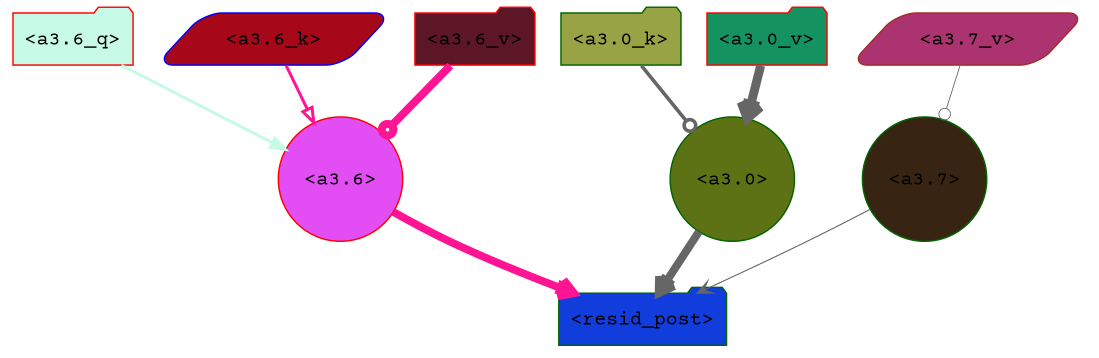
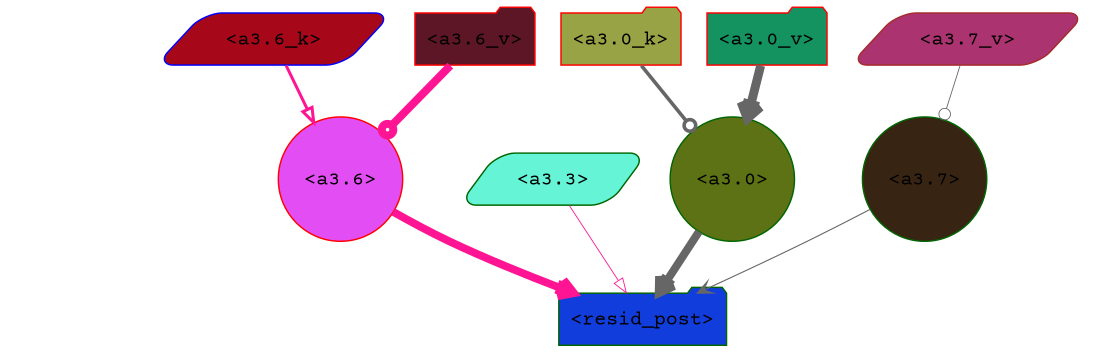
(73, 39) -> none
(621, 39) -> (621, 39)
none -> (553, 179)
